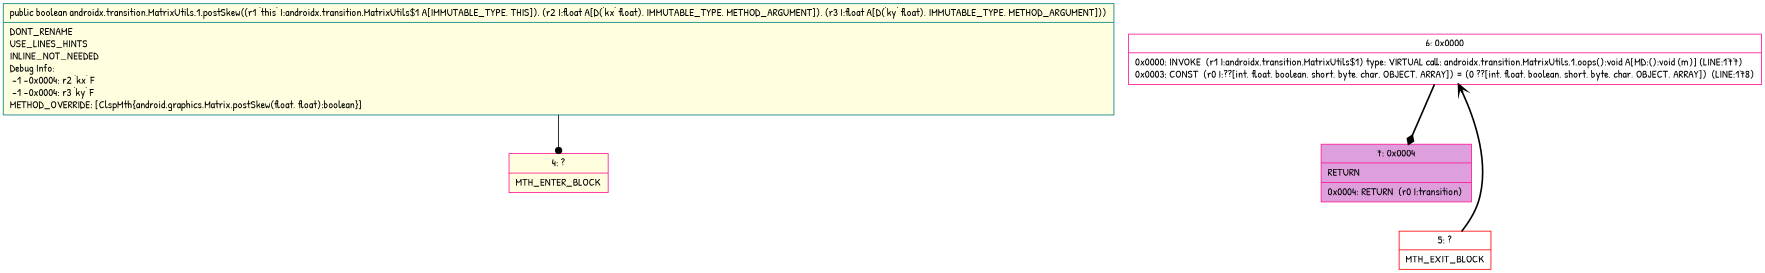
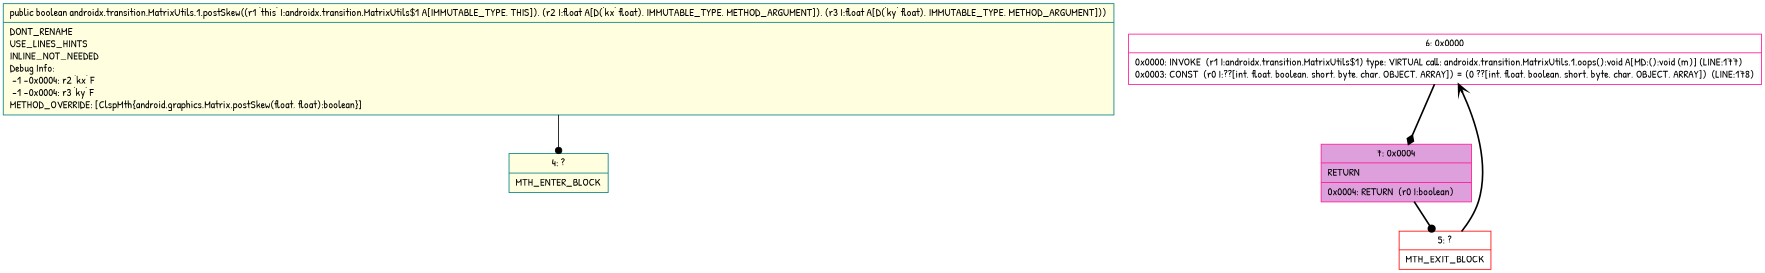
(559, 173) -> (559, 173)
(1396, 192) -> (1392, 192)
none -> (1422, 214)
